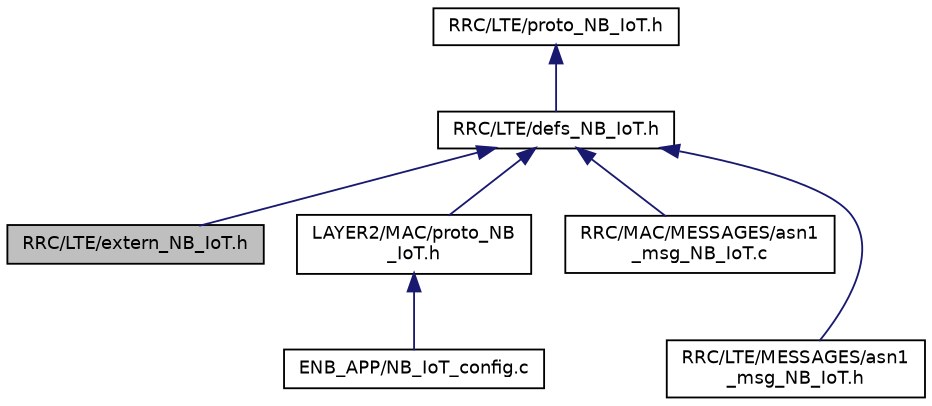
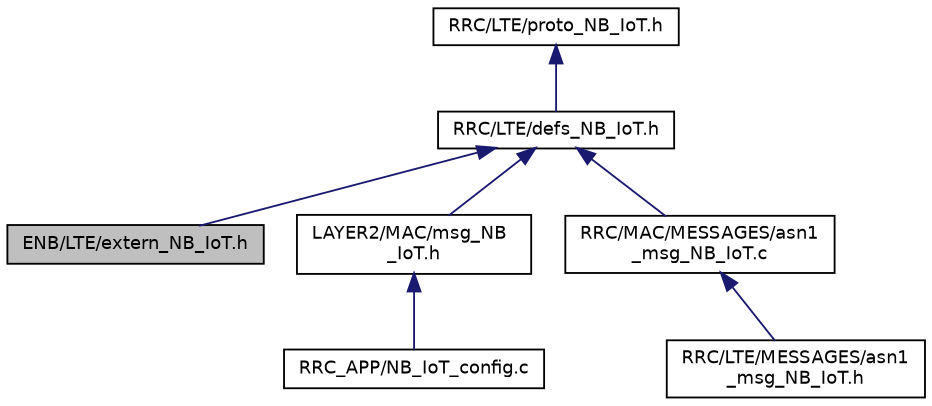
(834, 200) -> (754, 314)
(136, 244) -> (136, 244)
(414, 244) -> (414, 244)
(414, 369) -> (414, 369)
